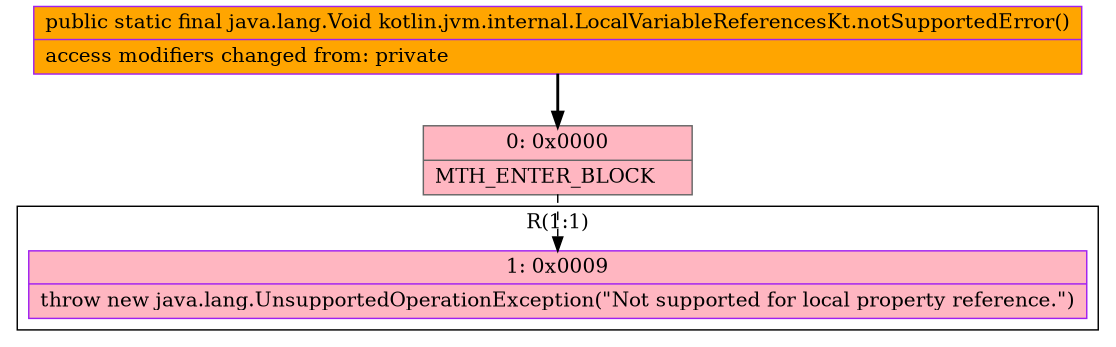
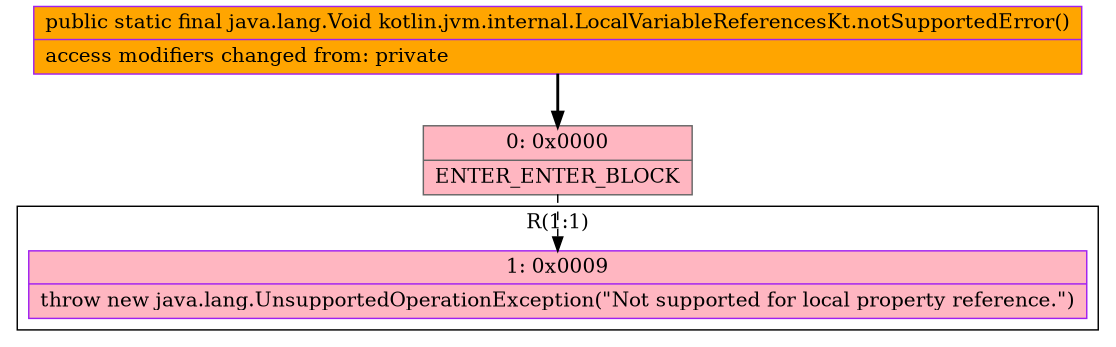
(546, 177) -> (558, 177)
